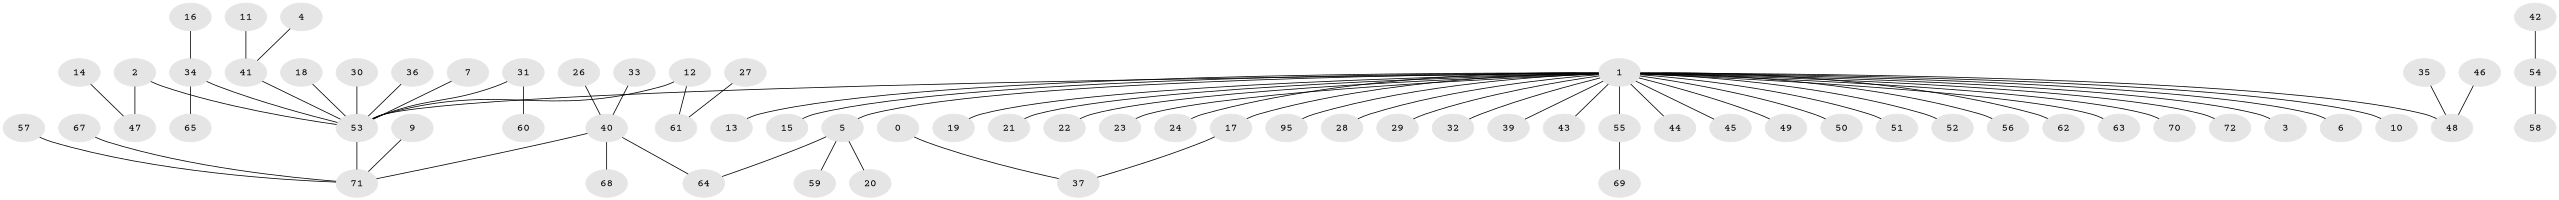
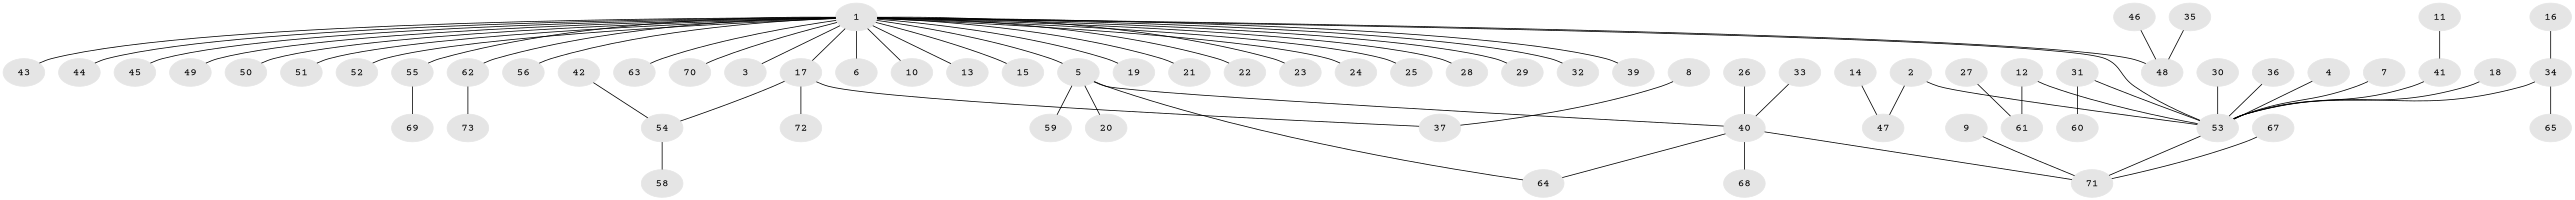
(274, 45) -> (2273, 100)
(1929, 85) -> (801, 100)
none -> (733, 102)
none -> (1408, 108)
(24, 128) -> none
none -> (468, 128)
(898, 128) -> (1689, 72)
(1287, 128) -> (1411, 72)
